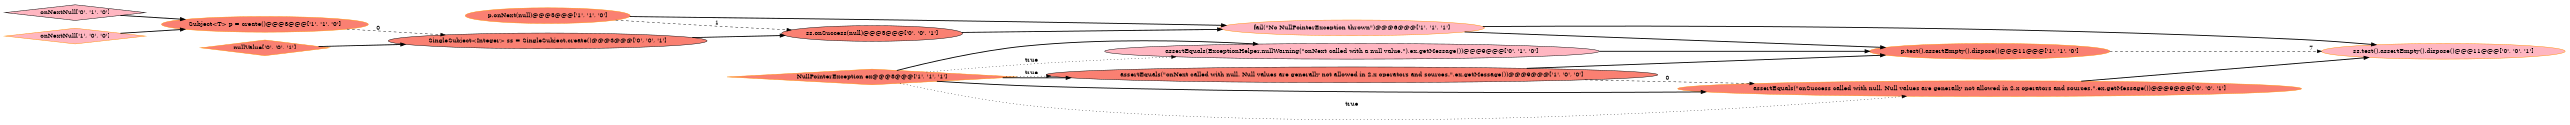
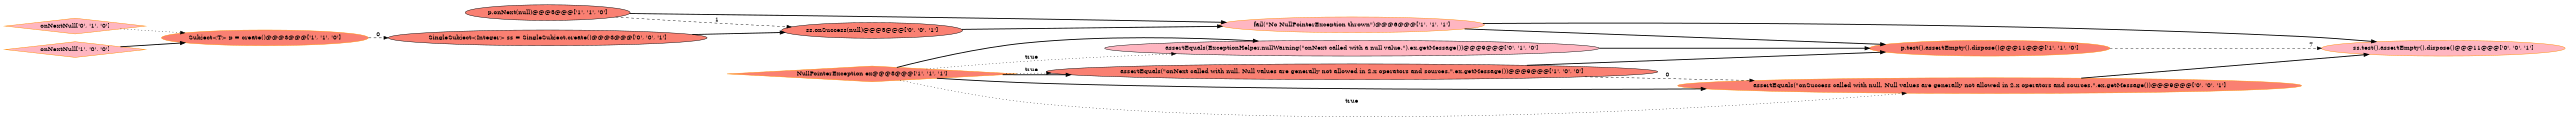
(75, 13) -> (75, 26)
(548, 16) -> (548, 13)
(150, 17) -> (150, 31)
(265, 48) -> none
